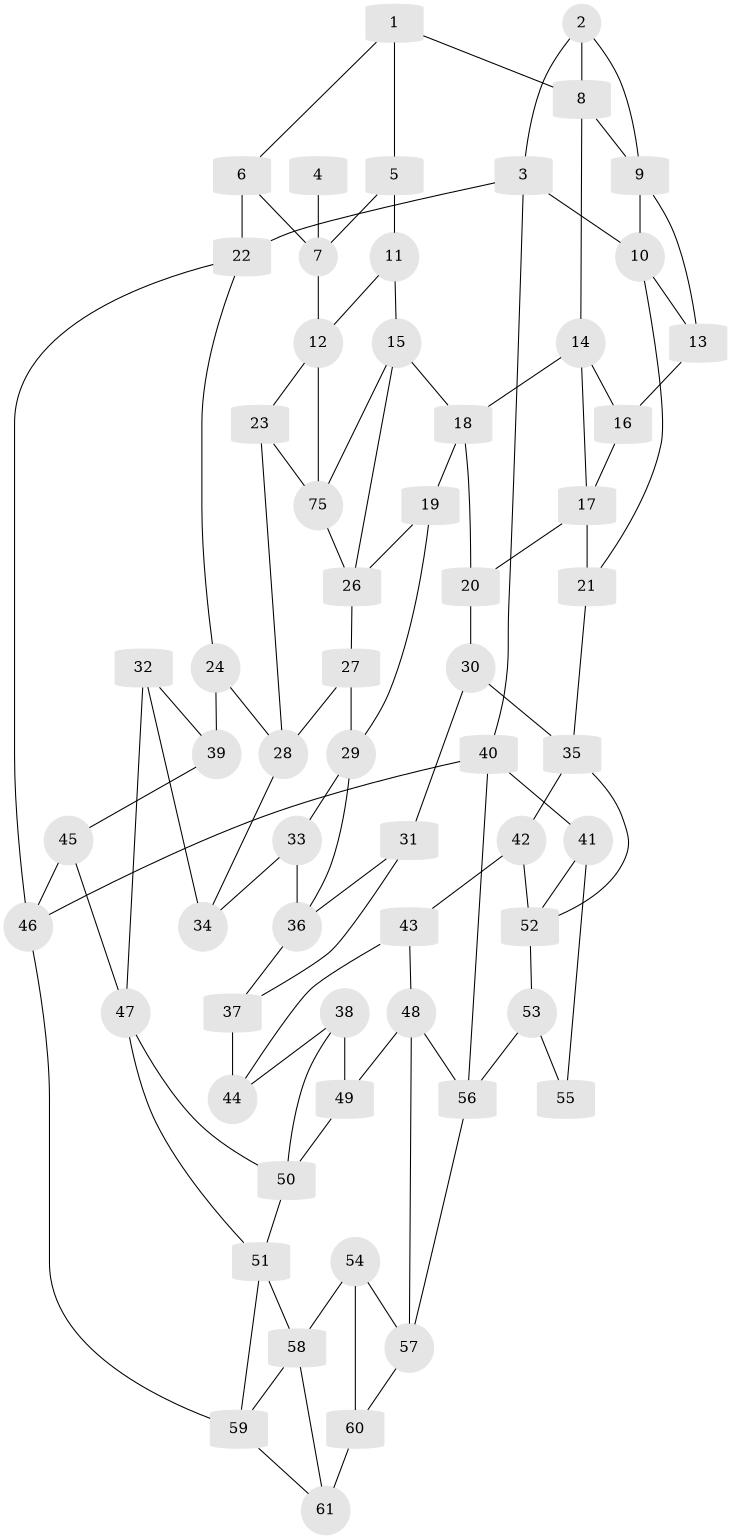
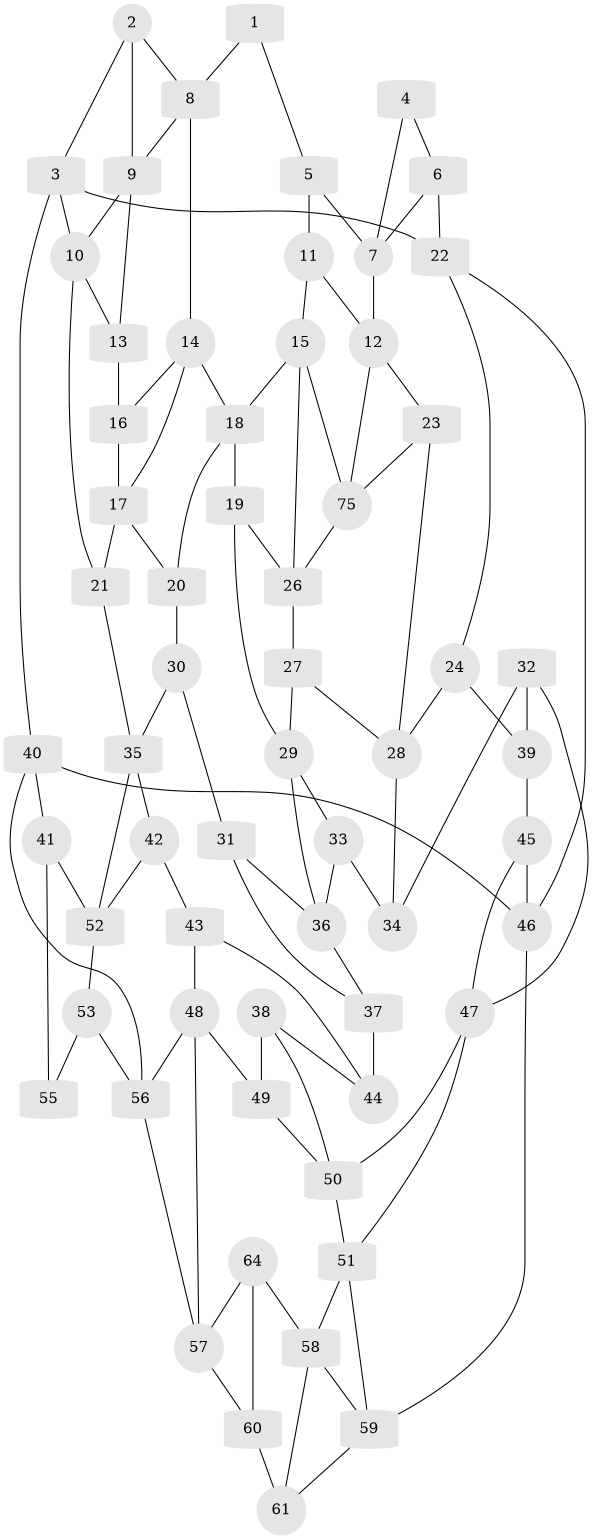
(318, 100) -> (422, 138)
(355, 1262) -> (253, 1262)
